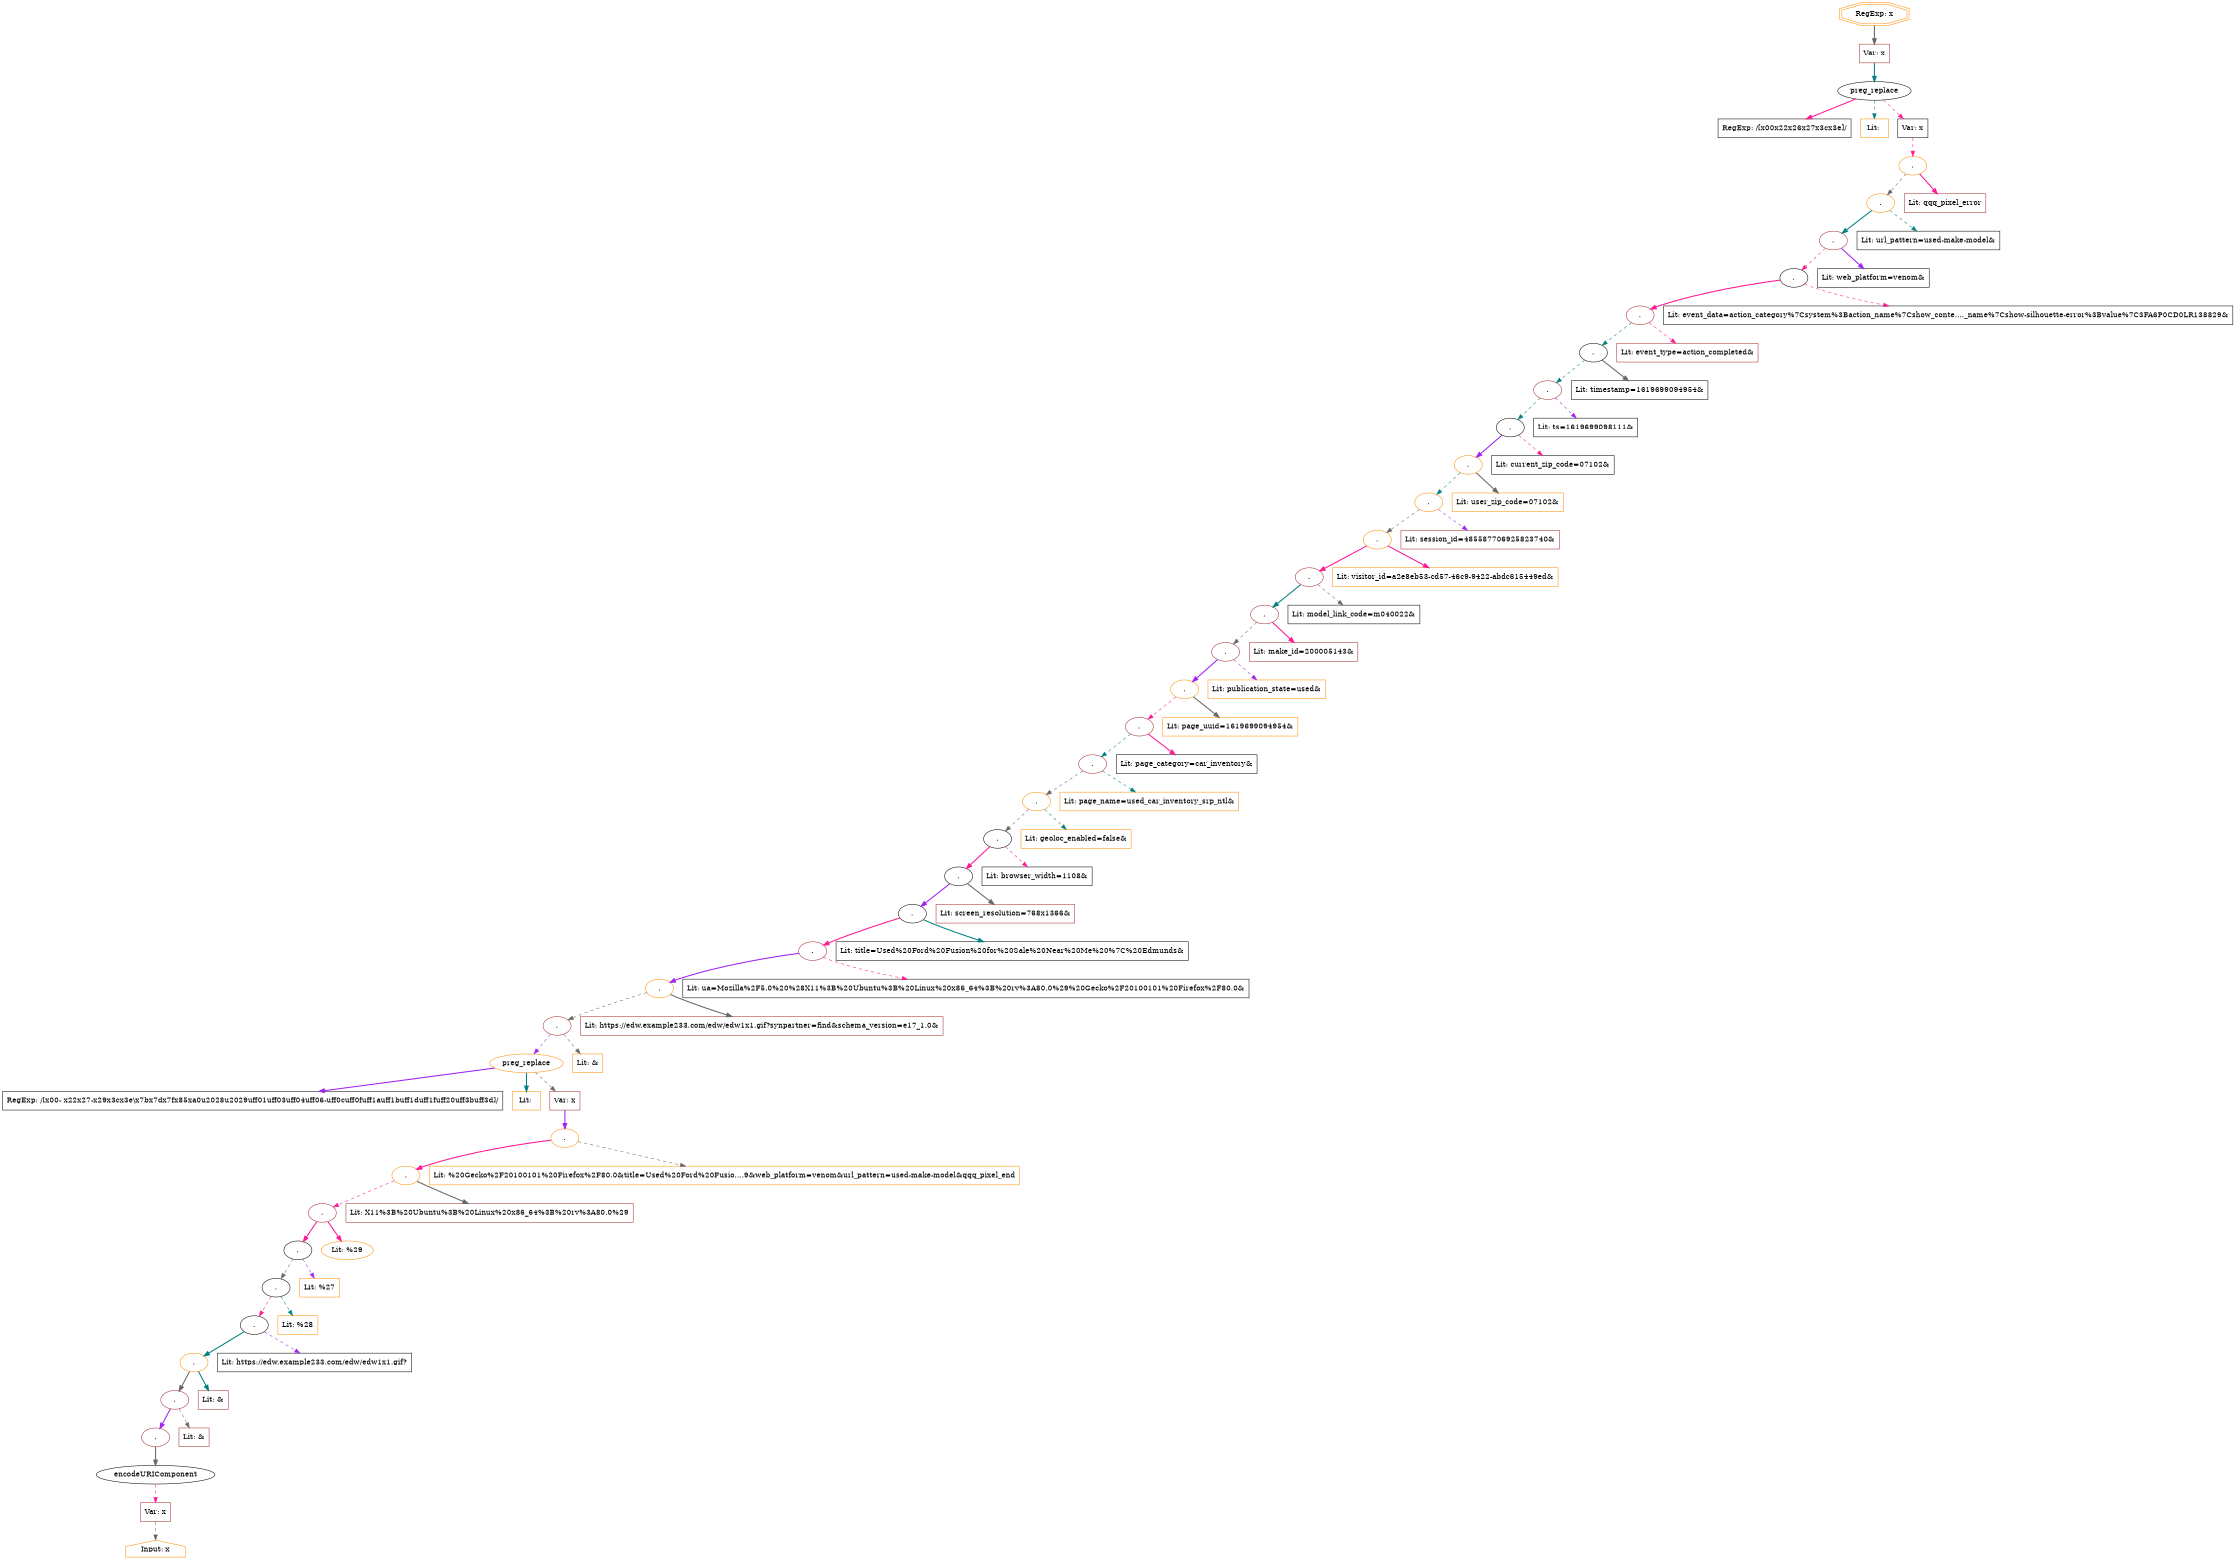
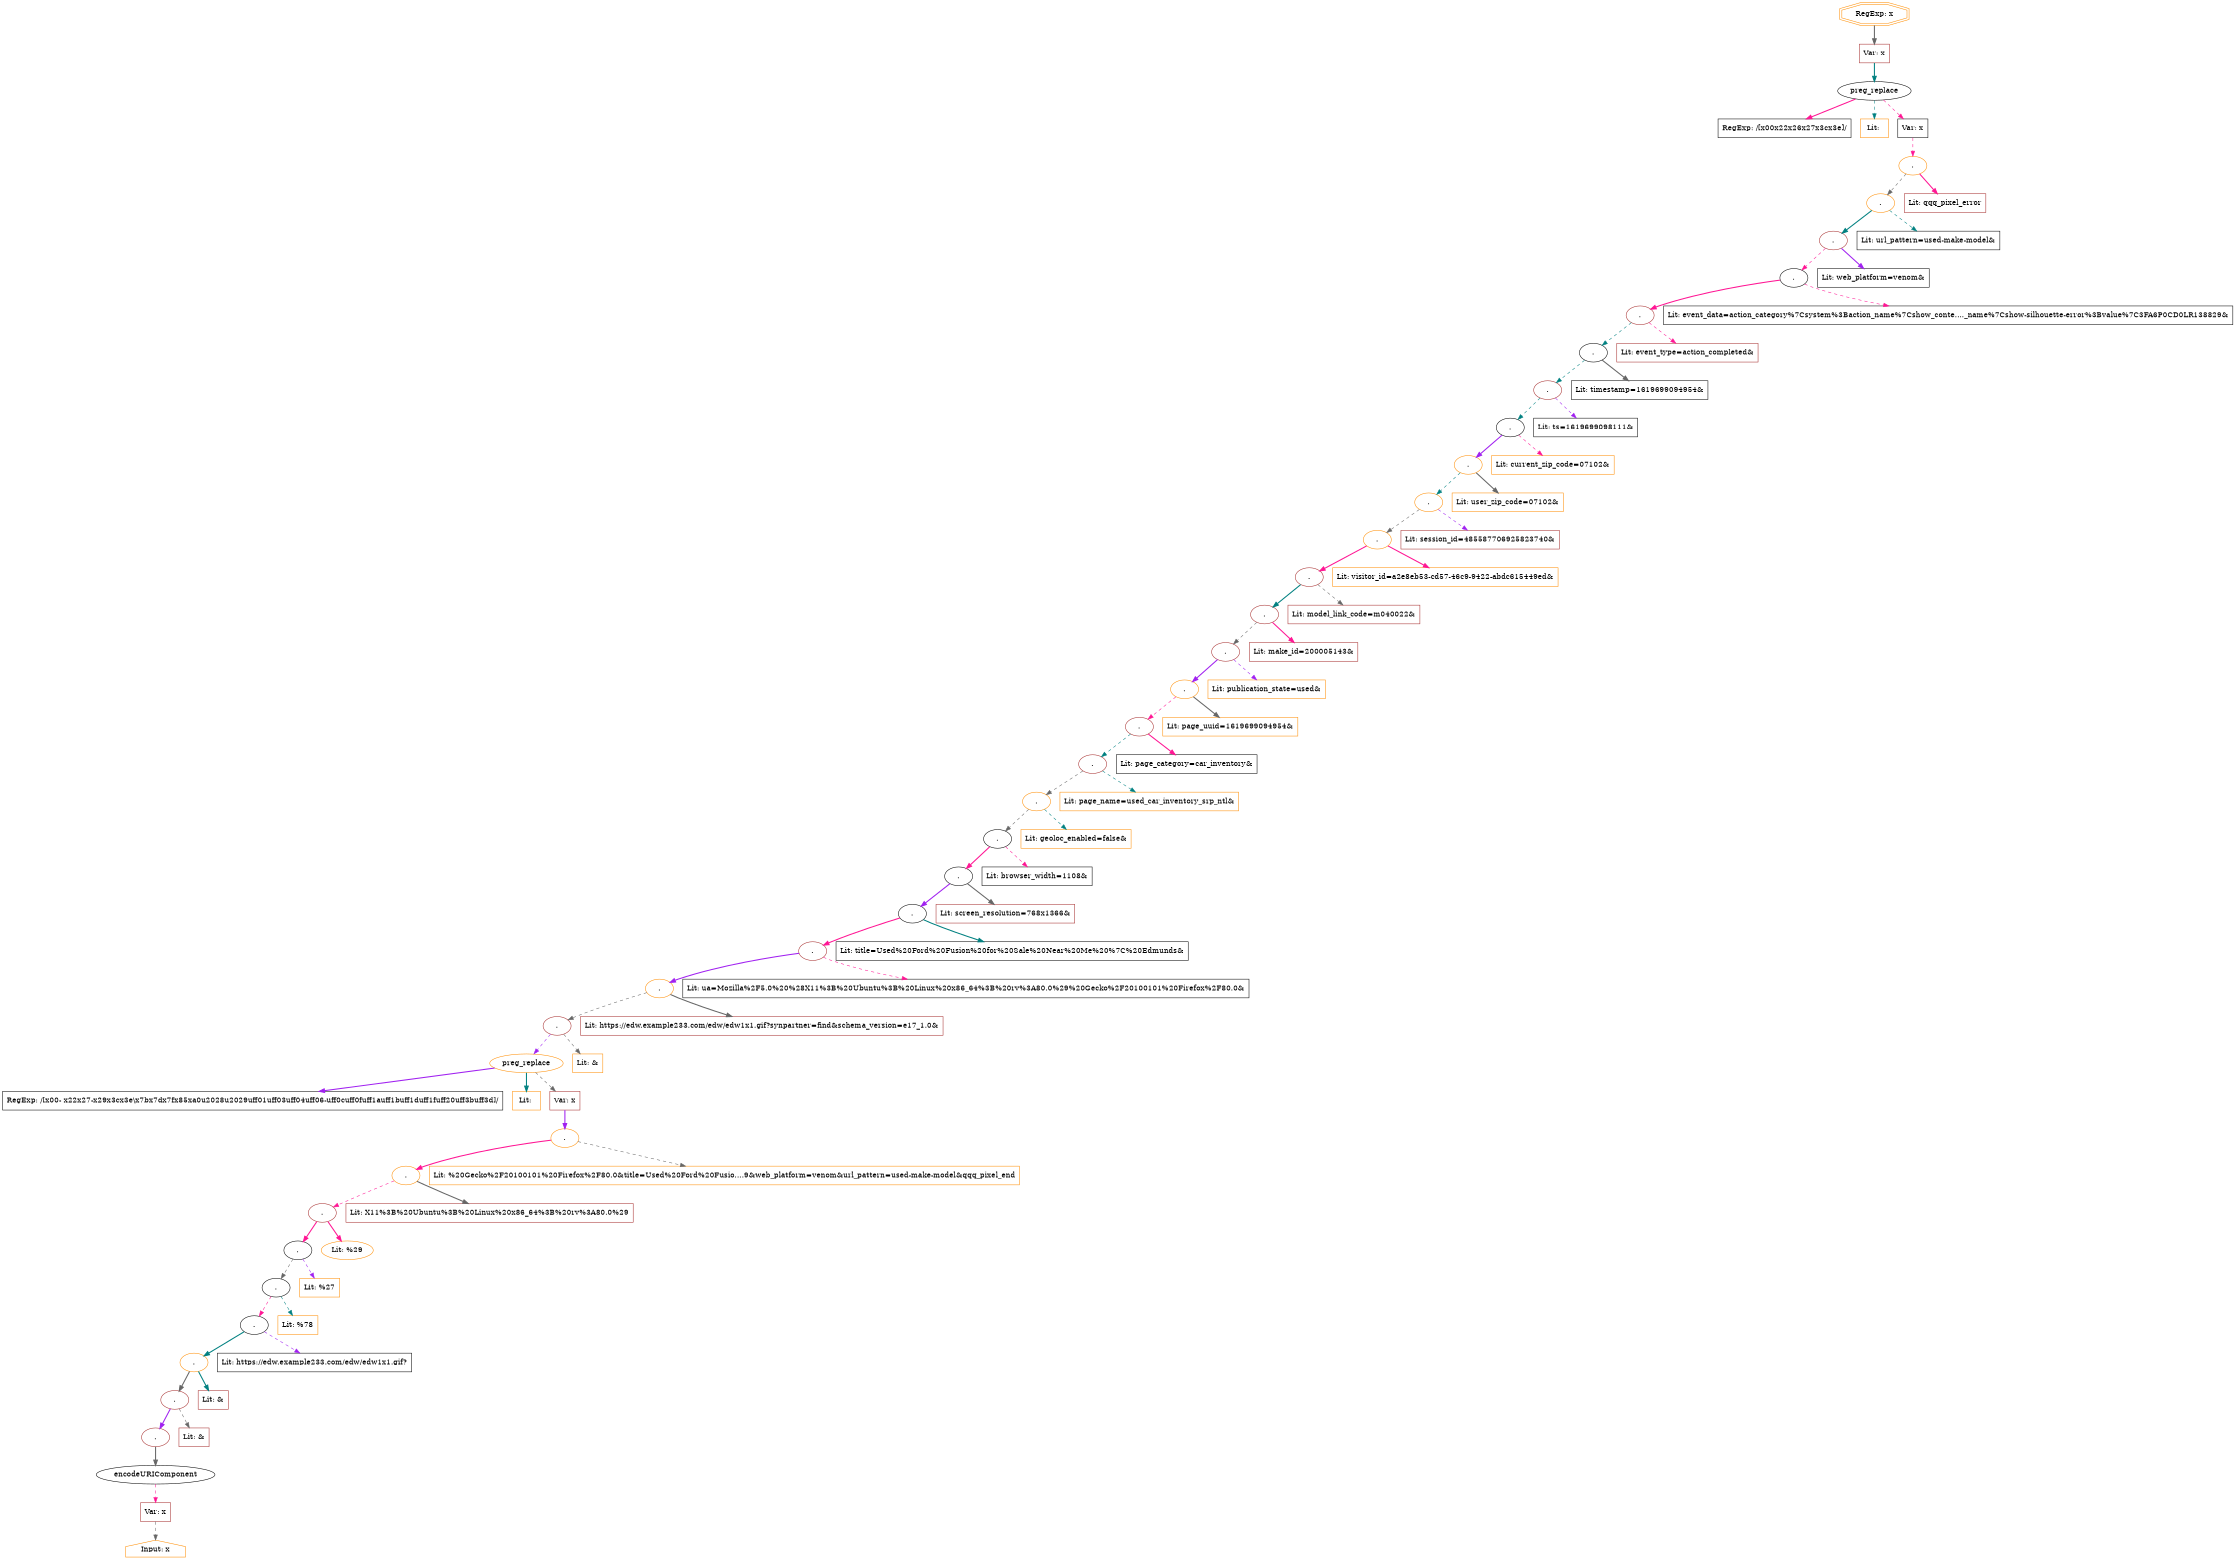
(1553, 465) -> (1553, 465)
(1354, 615) -> (1354, 615)
(298, 1325) -> (298, 1325)
